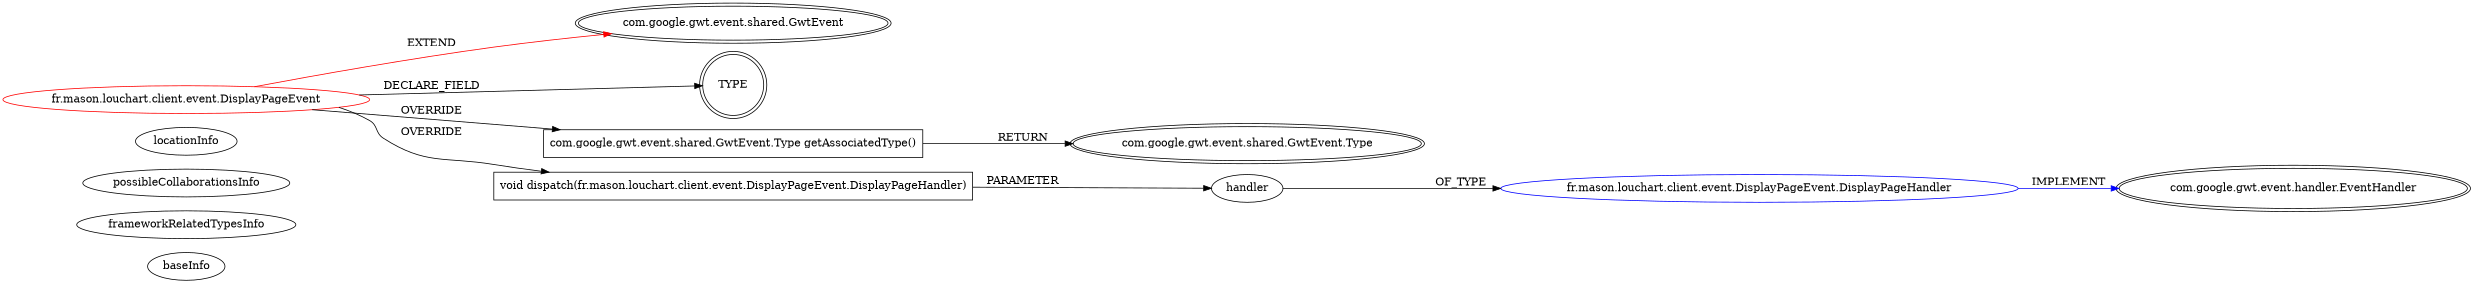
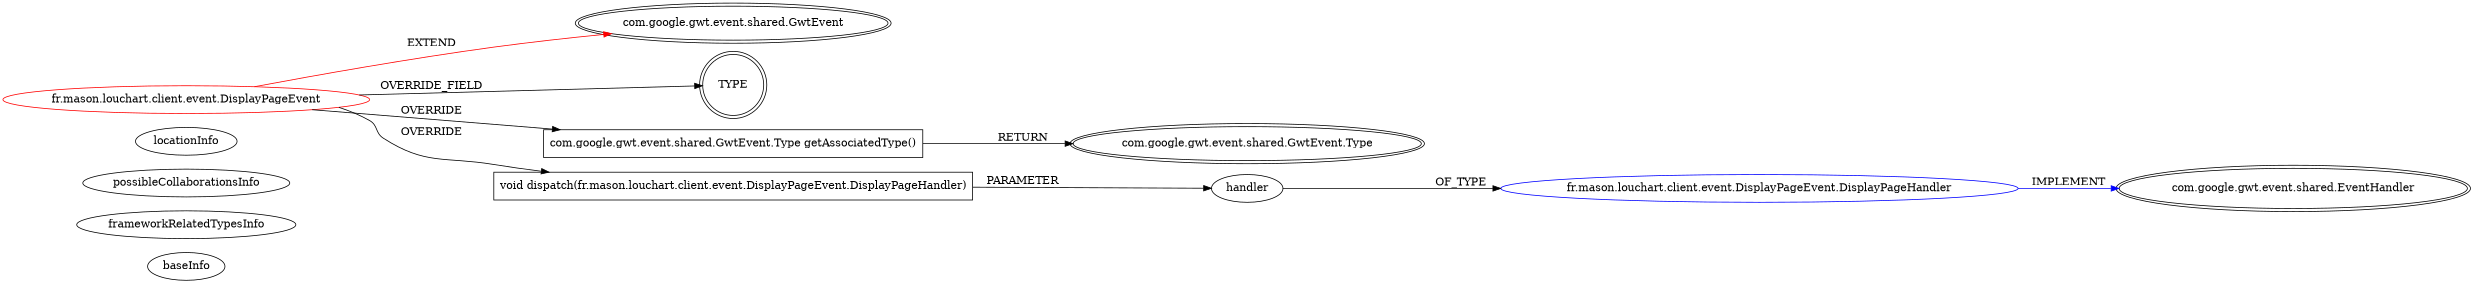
(432, 86) -> (432, 86)
(2293, 188) -> (2293, 188)
